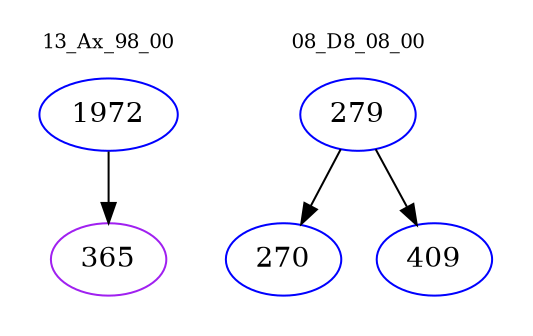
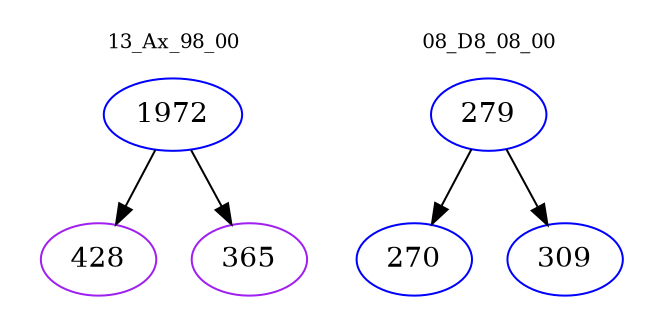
none -> (99, 259)
(434, 259) -> (565, 259)
